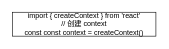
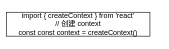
(84, 24) -> (78, 24)
